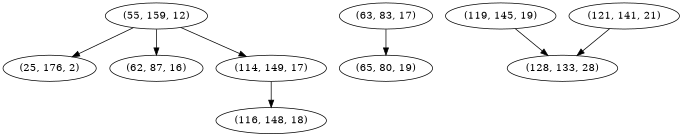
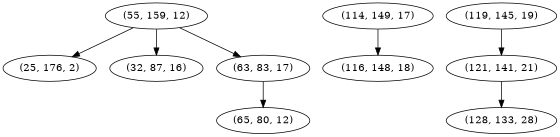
(210, 40) -> (207, 41)
(529, 40) -> (501, 39)
(156, 68) -> (156, 68)
(386, 68) -> (263, 121)
